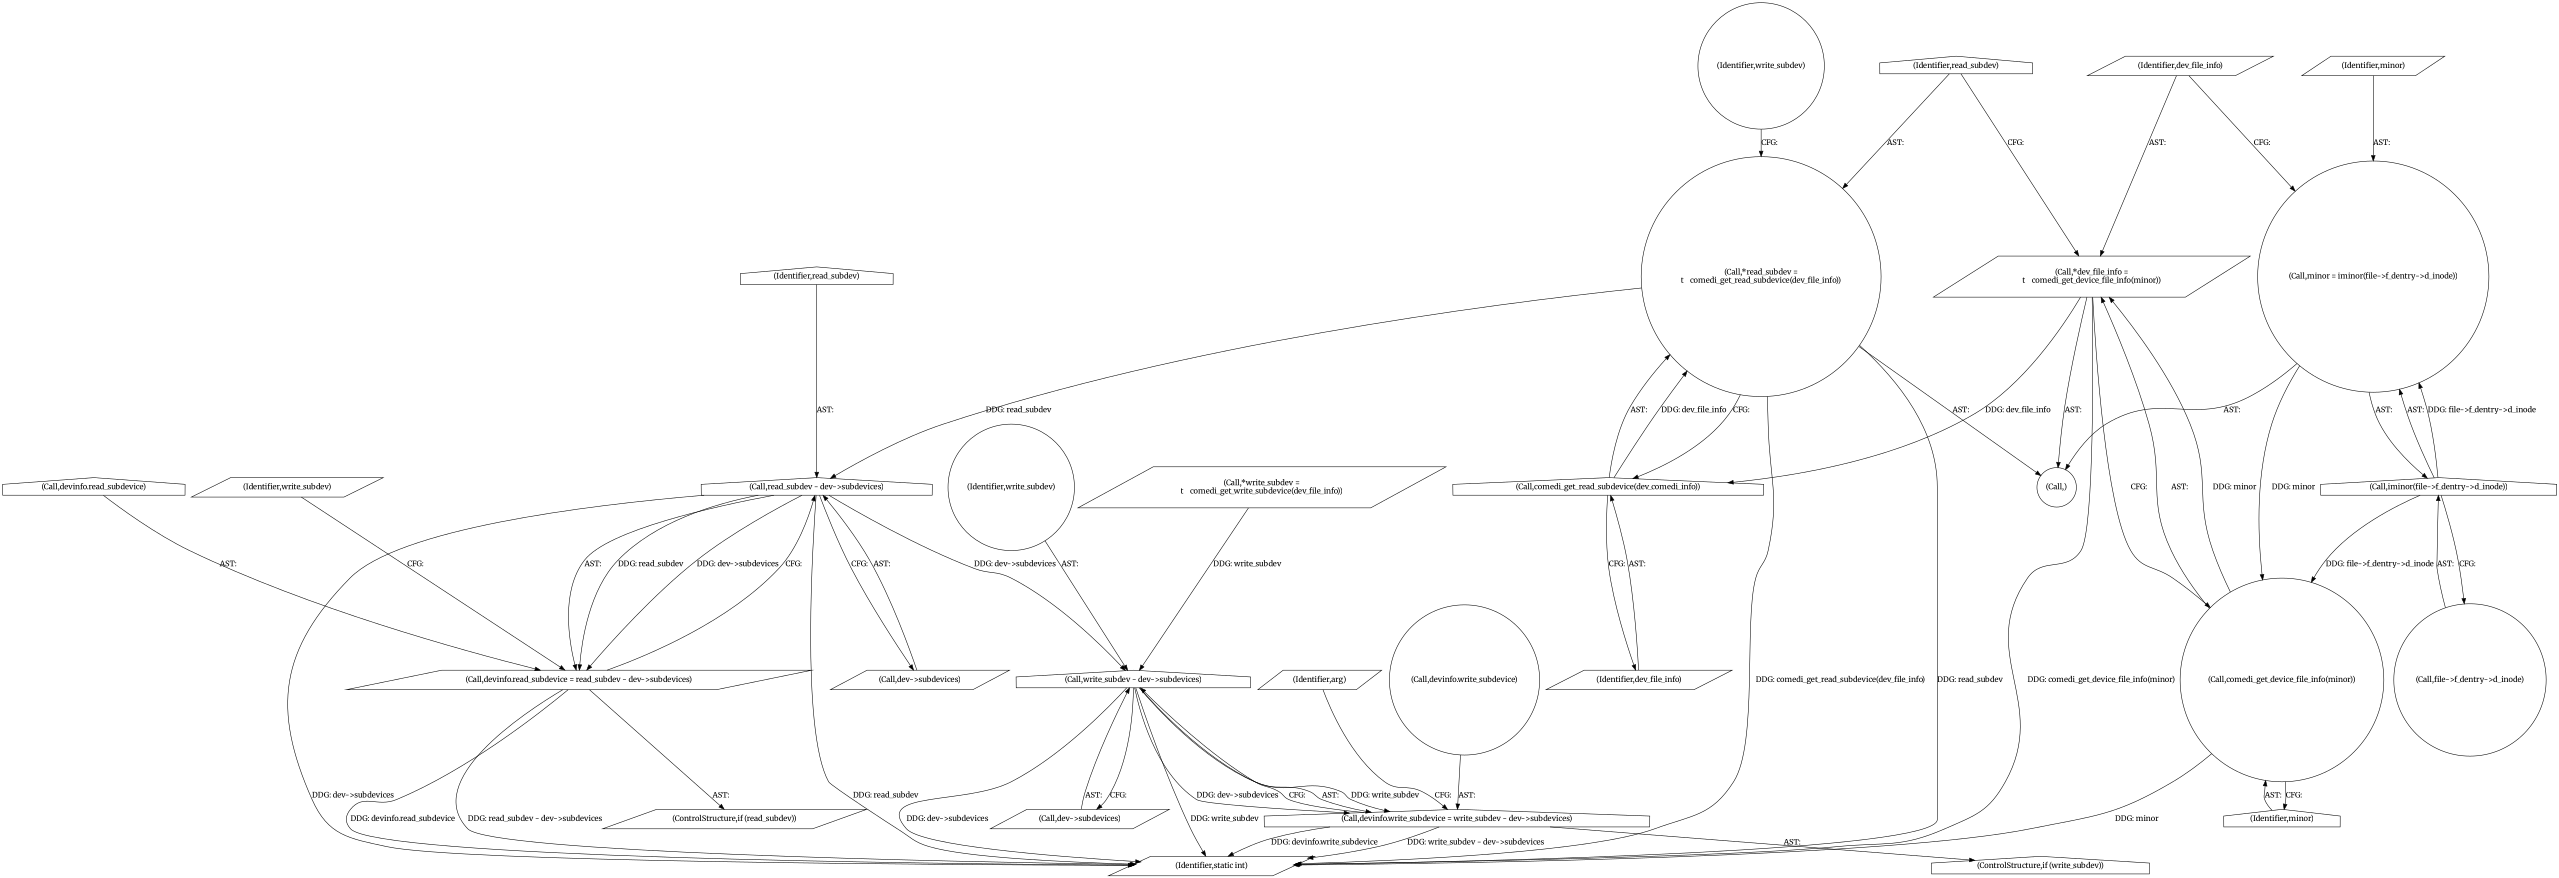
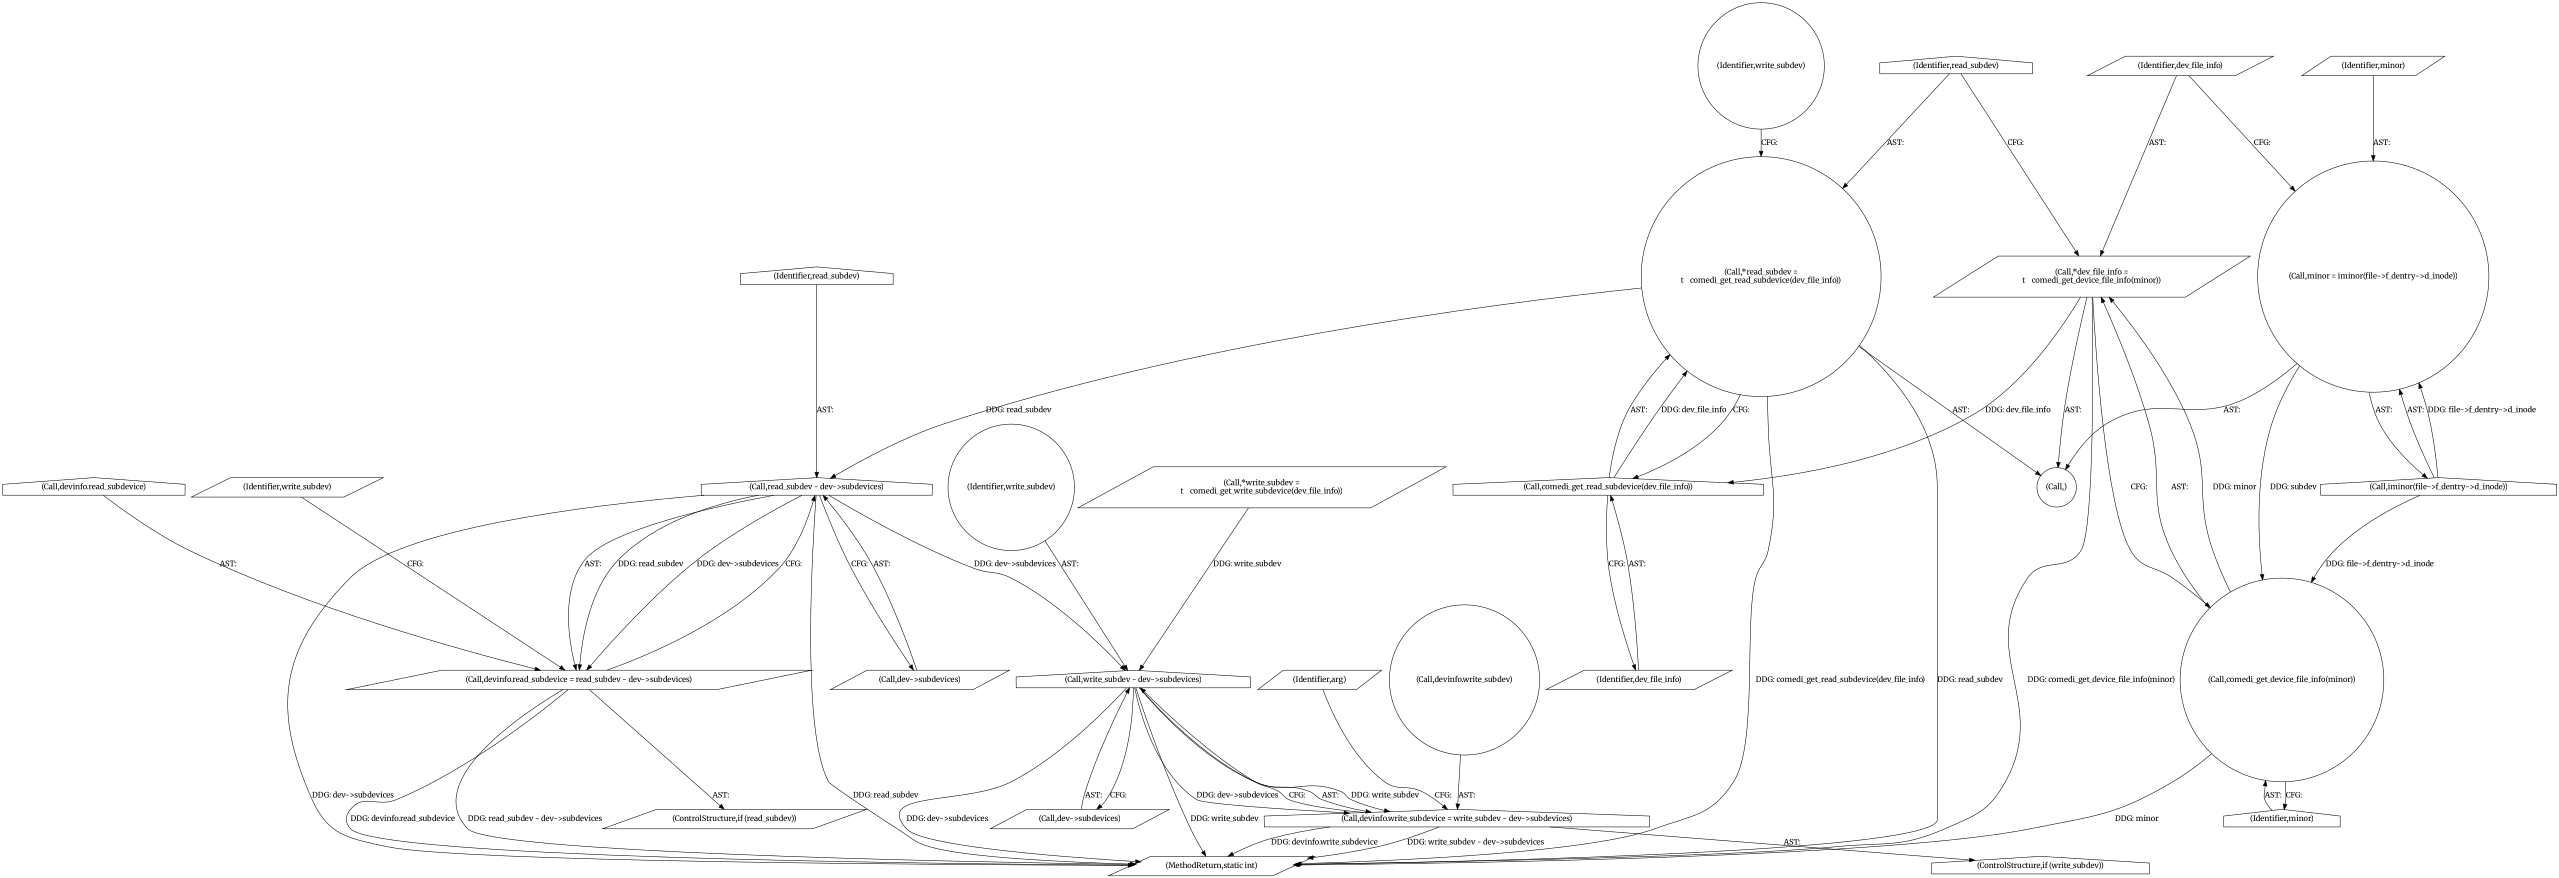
(1608, 487) -> (1608, 487)
(2294, 487) -> (2294, 487)
(1465, 680) -> (1465, 680)
(2470, 680) -> none
(1212, 866) -> (1212, 866)
